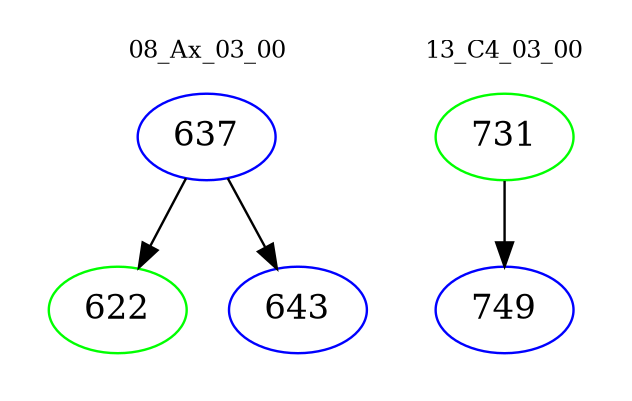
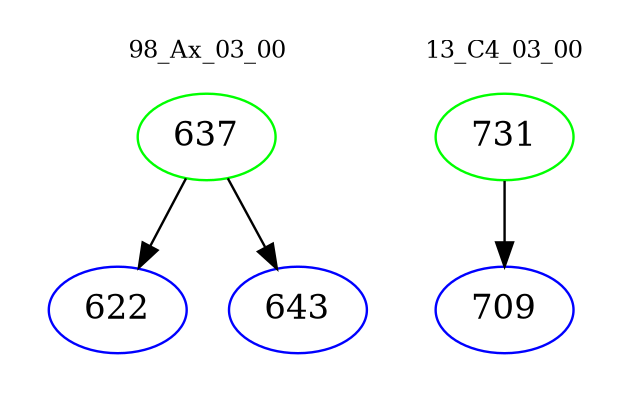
(208, 52) -> (208, 52)
(207, 137) -> (207, 137)
(118, 310) -> (118, 310)
(505, 310) -> (505, 310)
